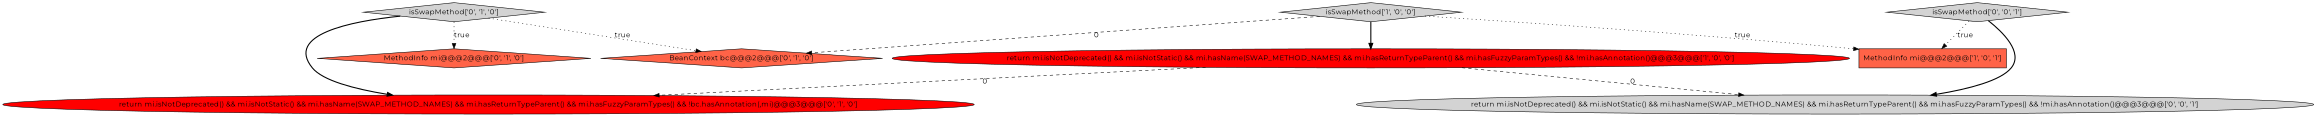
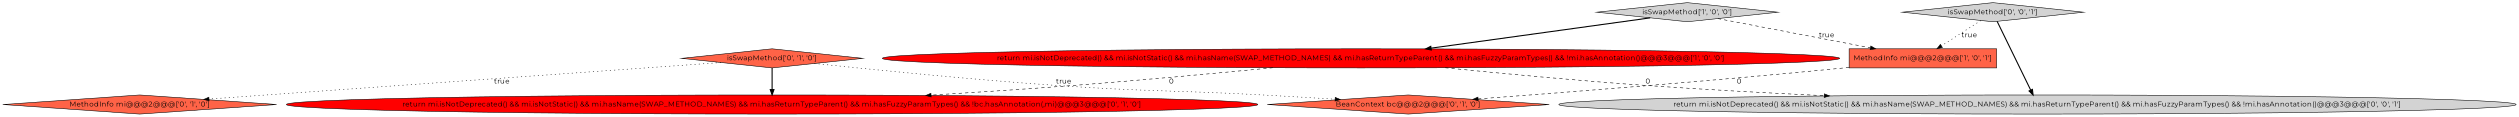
(454, 12) -> (772, 58)
(1639, 31) -> (1794, 33)
(1066, 35) -> (1673, 83)
